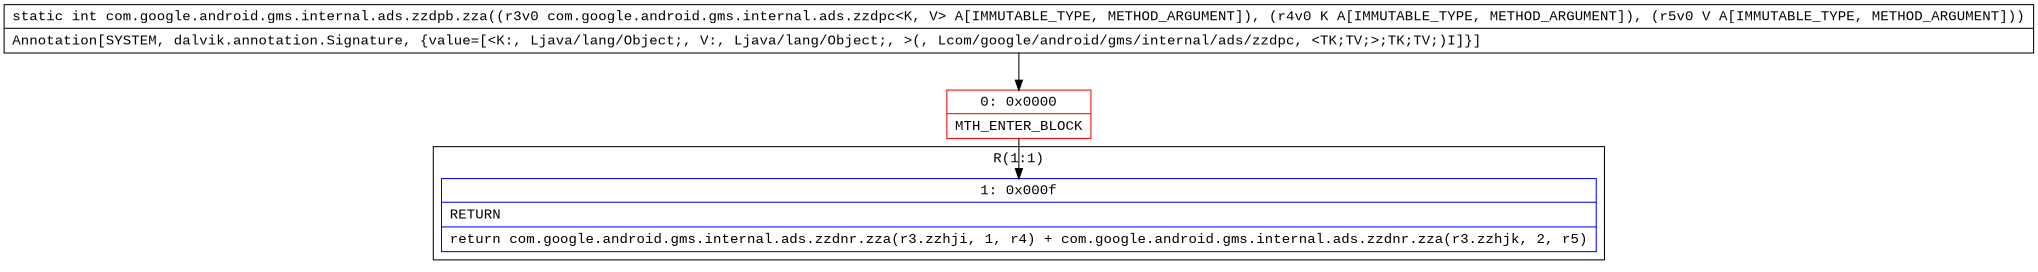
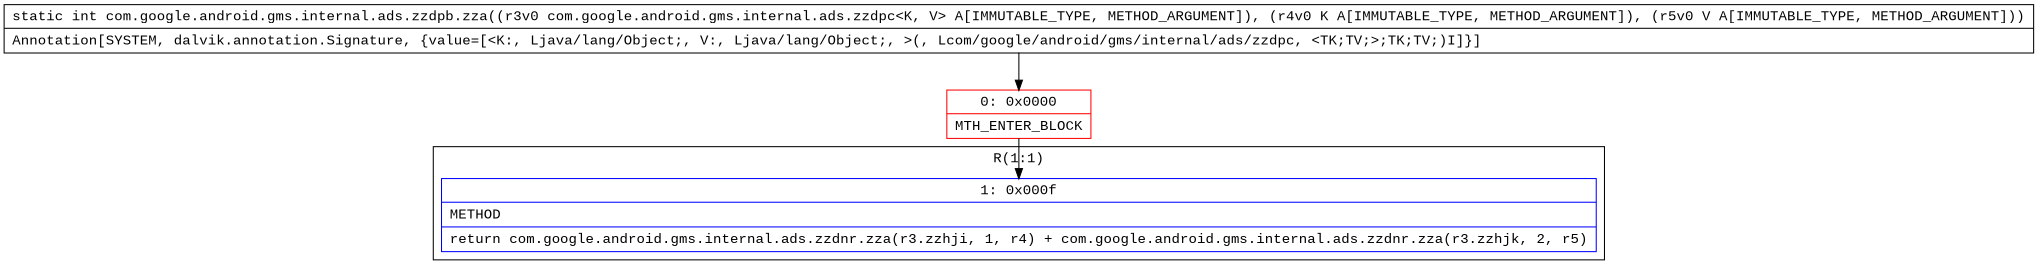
(475, 214) -> (475, 214)
